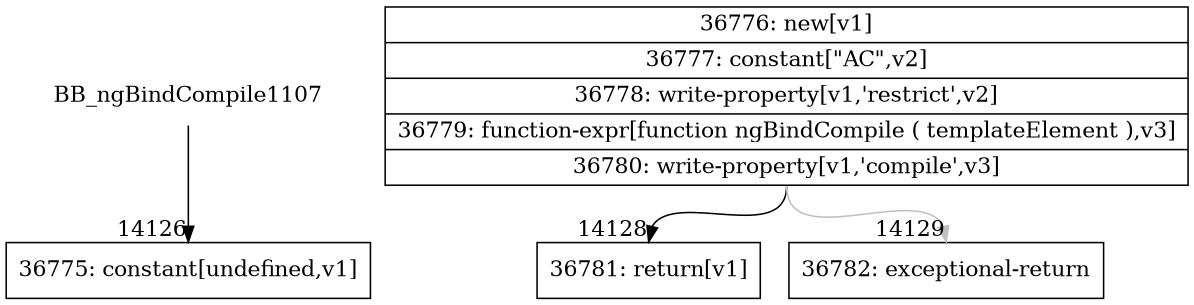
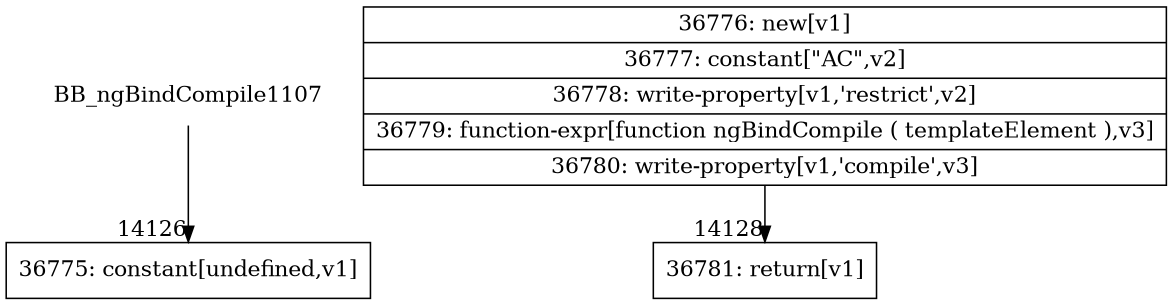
(946, 270) -> none
